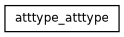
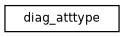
(62, 19) -> (62, 19)
